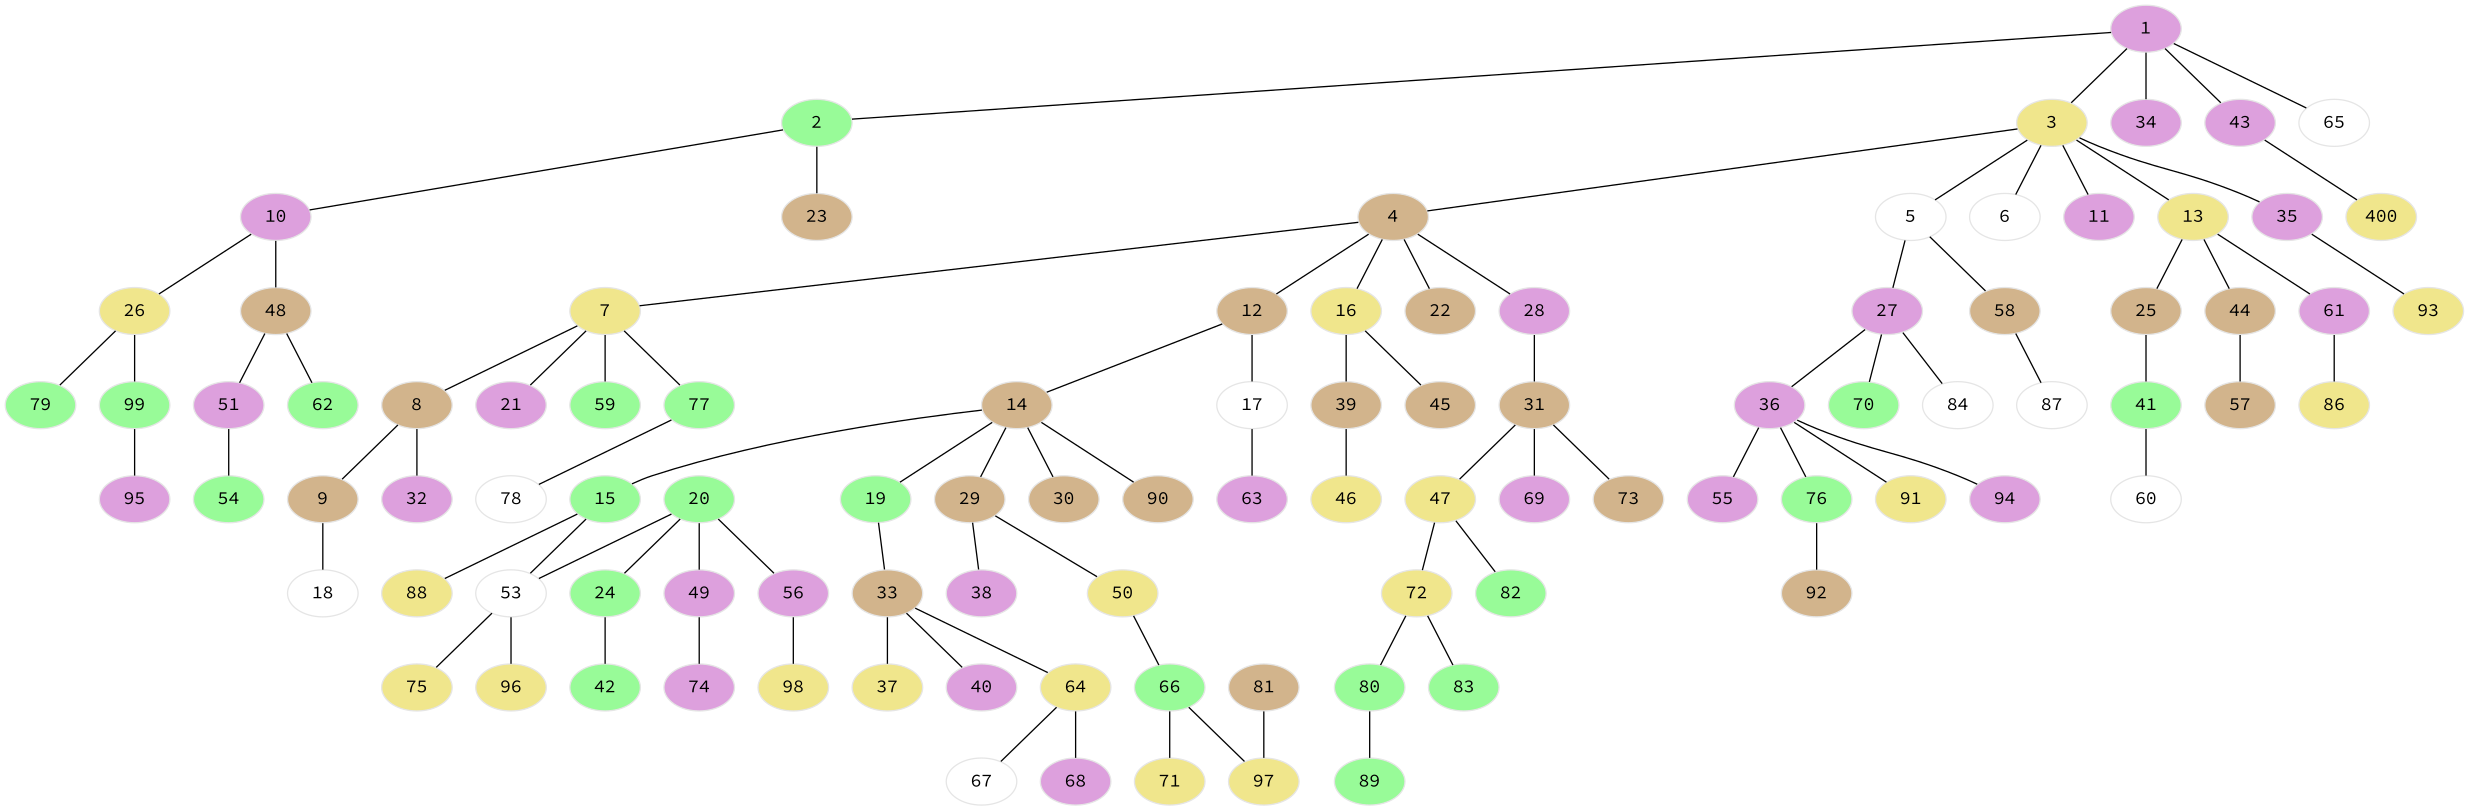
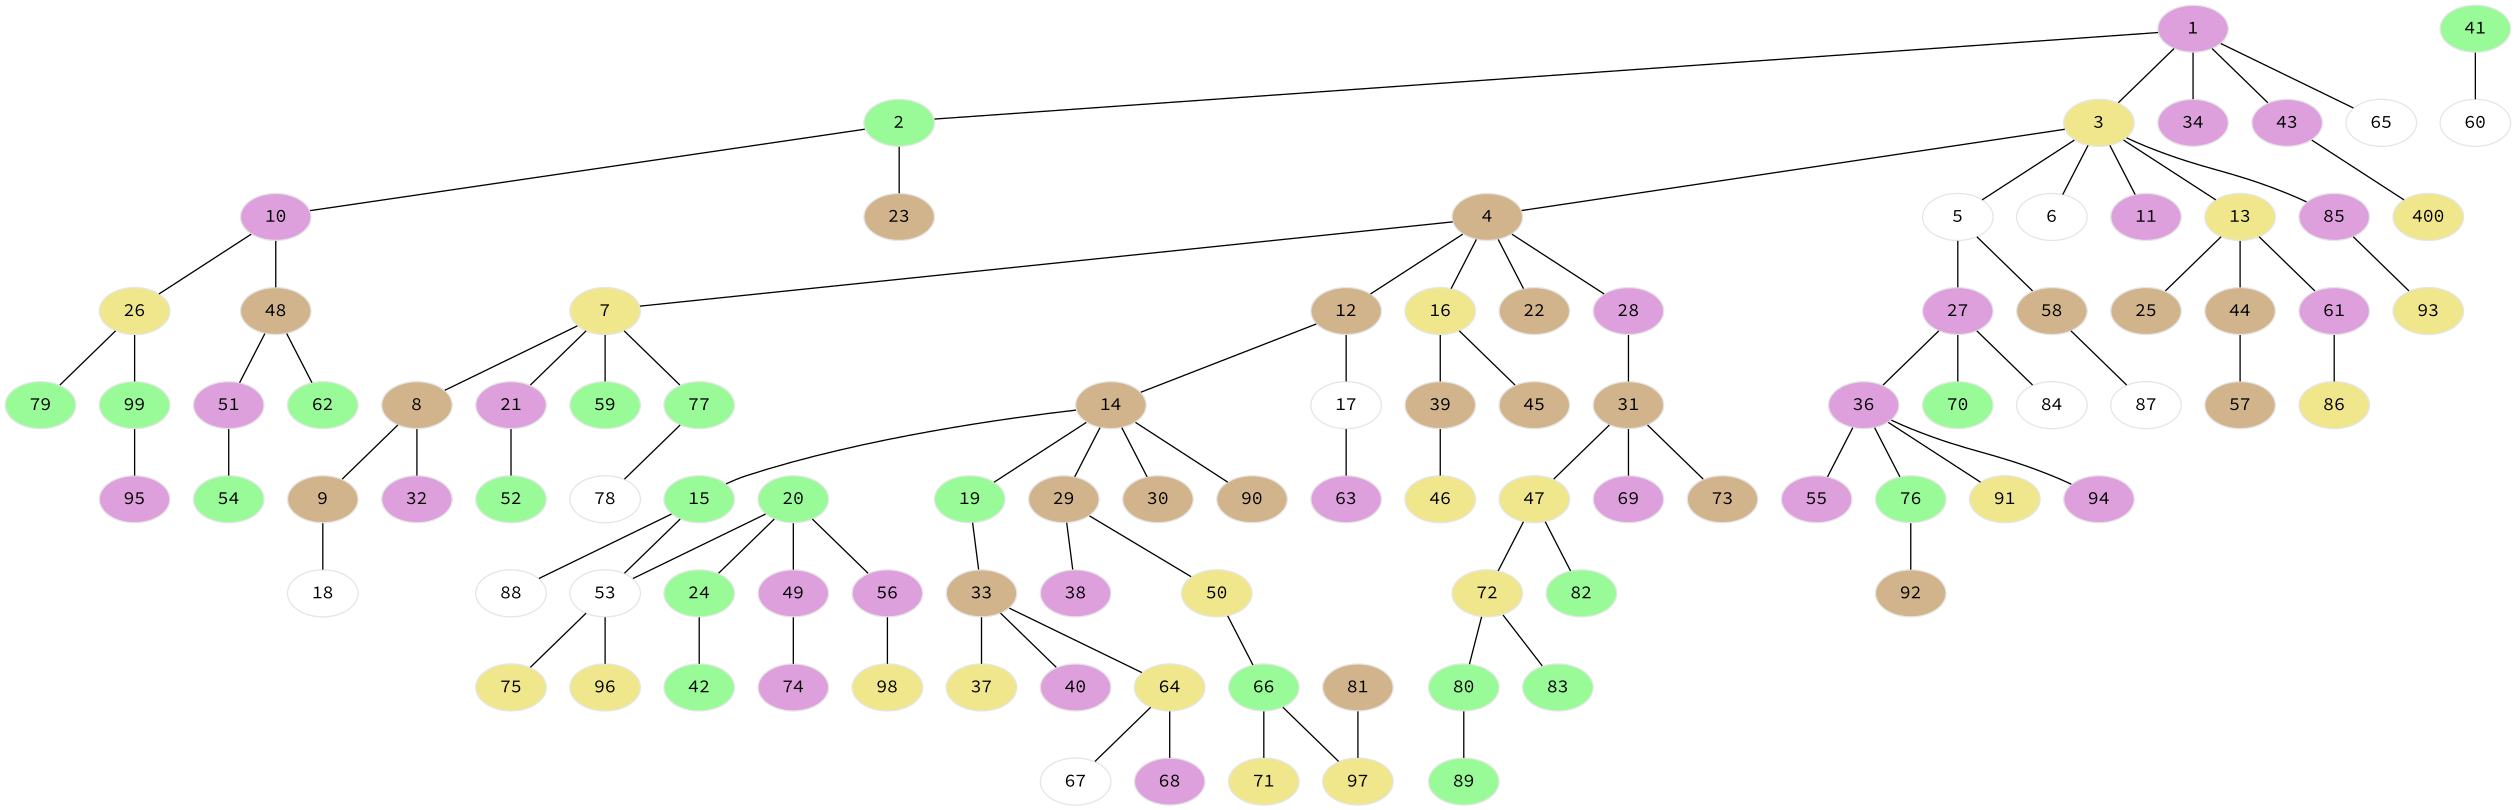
(2287, 217) -> (2334, 217)
(2146, 358) -> none
none -> (511, 499)
(417, 593) -> (511, 593)
